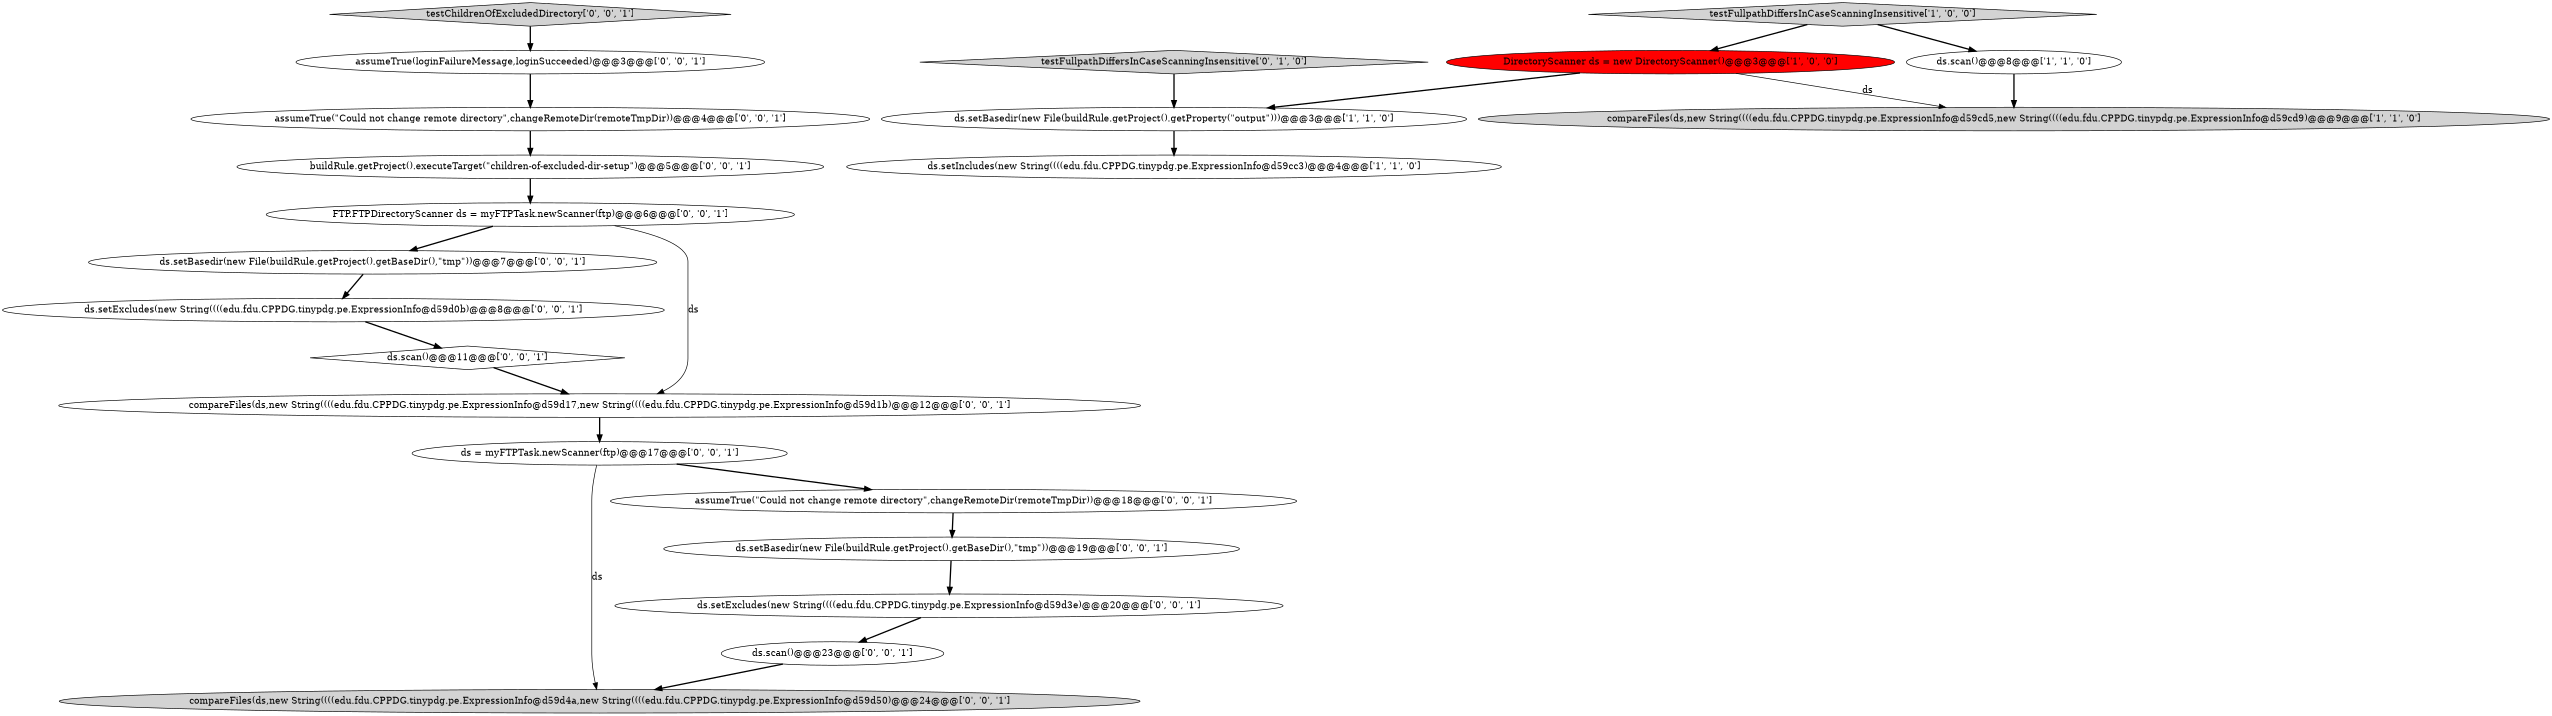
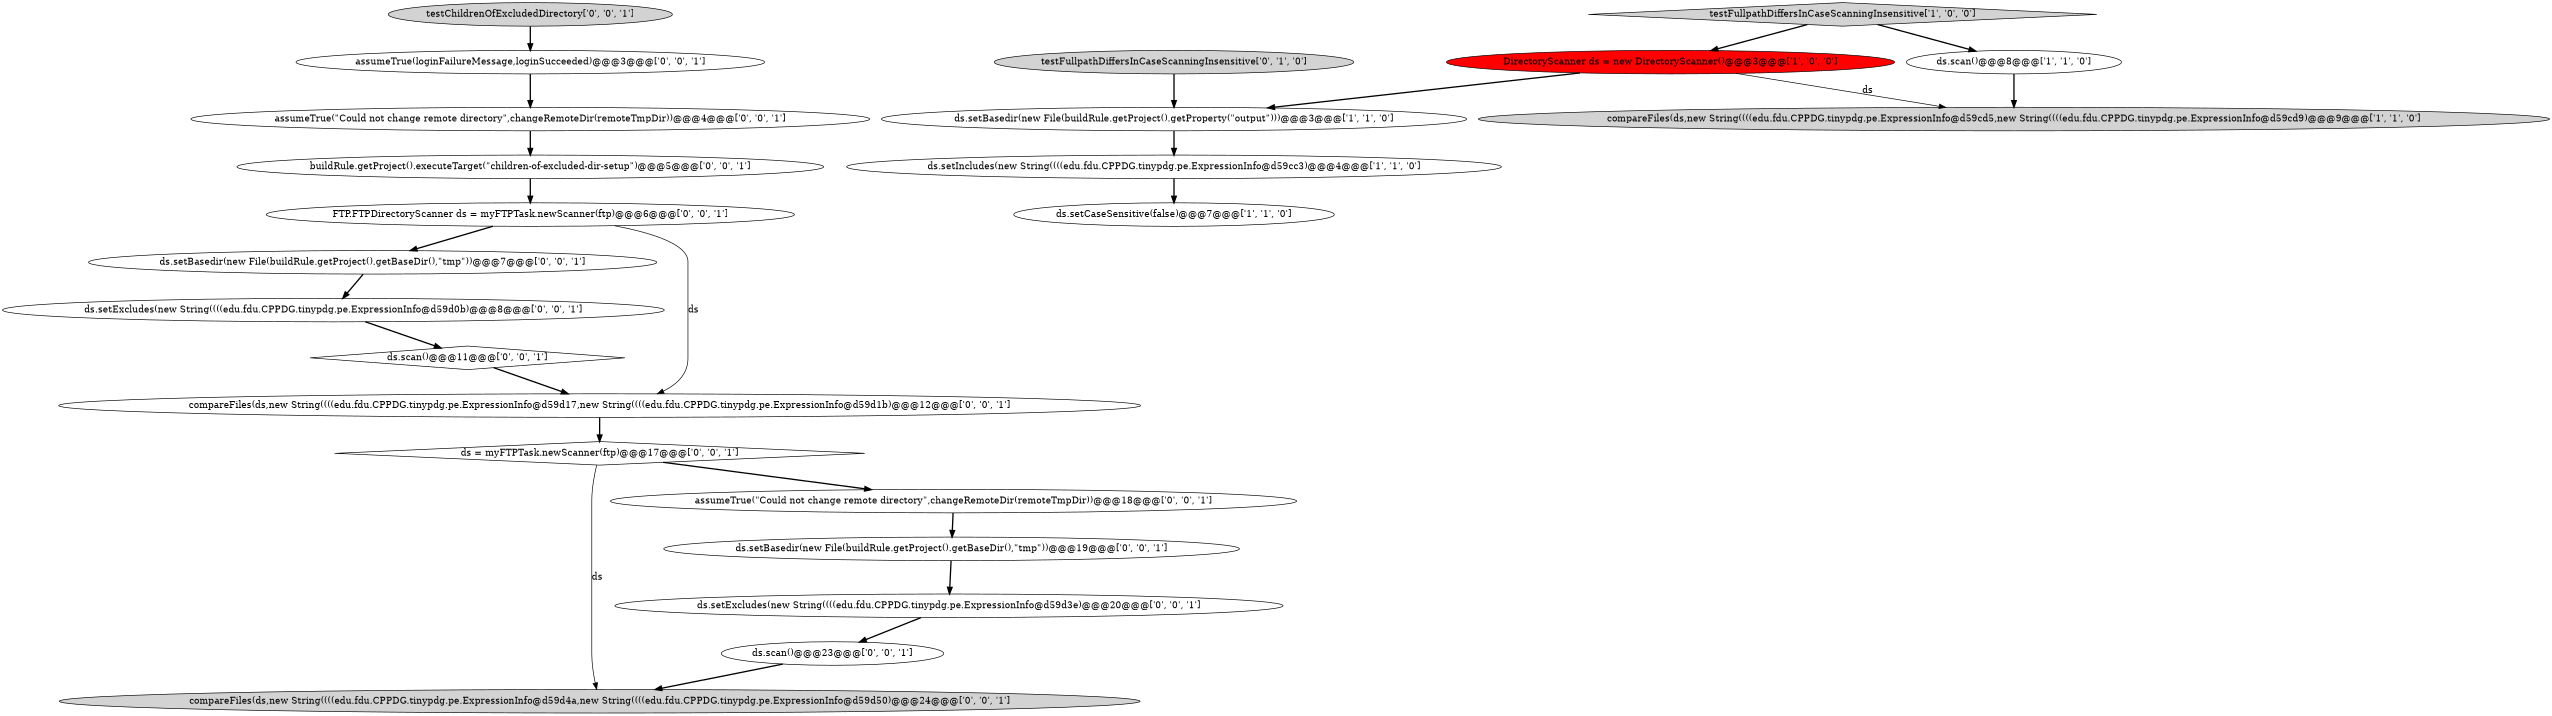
(530, 14) -> (530, 14)
(1174, 62) -> (1174, 62)
none -> (1174, 215)
(600, 453) -> (600, 453)
